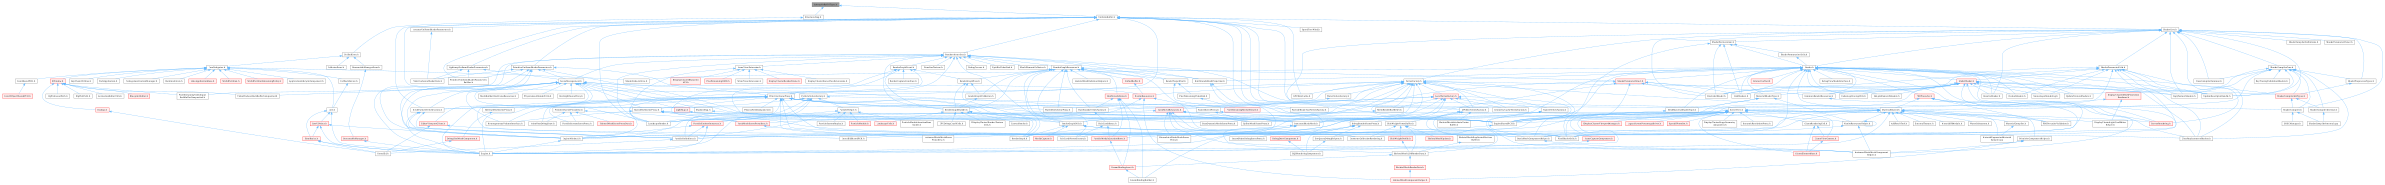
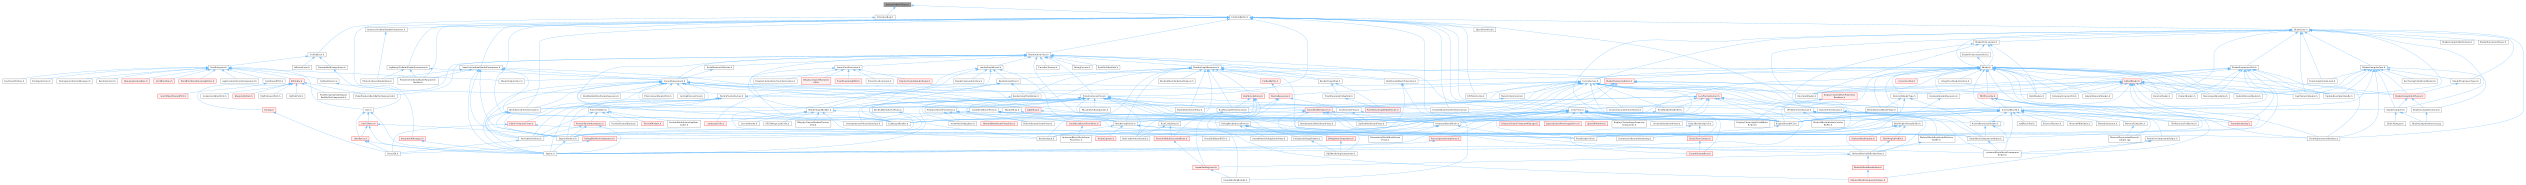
none -> (696, 75)
